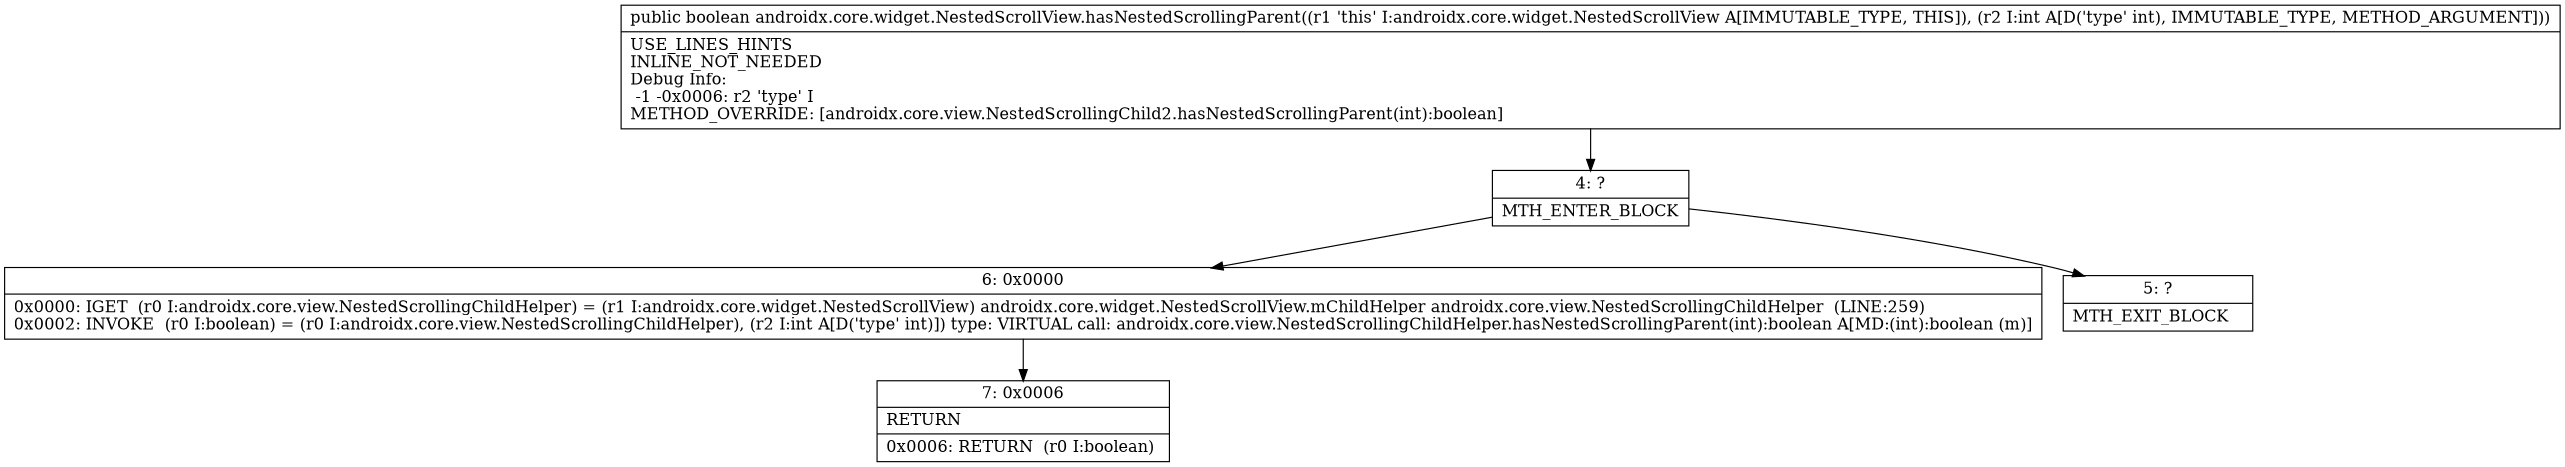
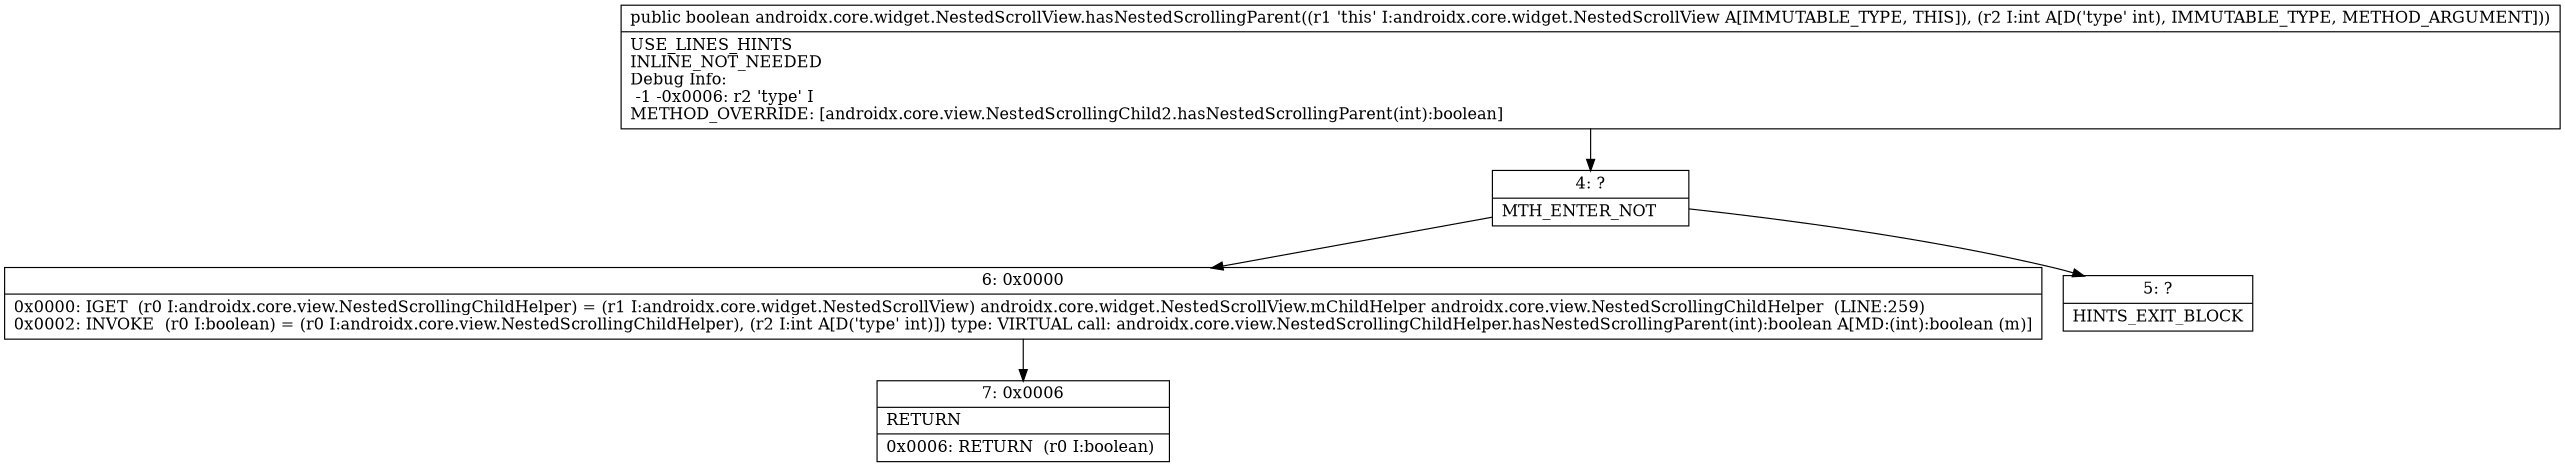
(1591, 211) -> (1579, 211)
(2151, 317) -> (2158, 317)
